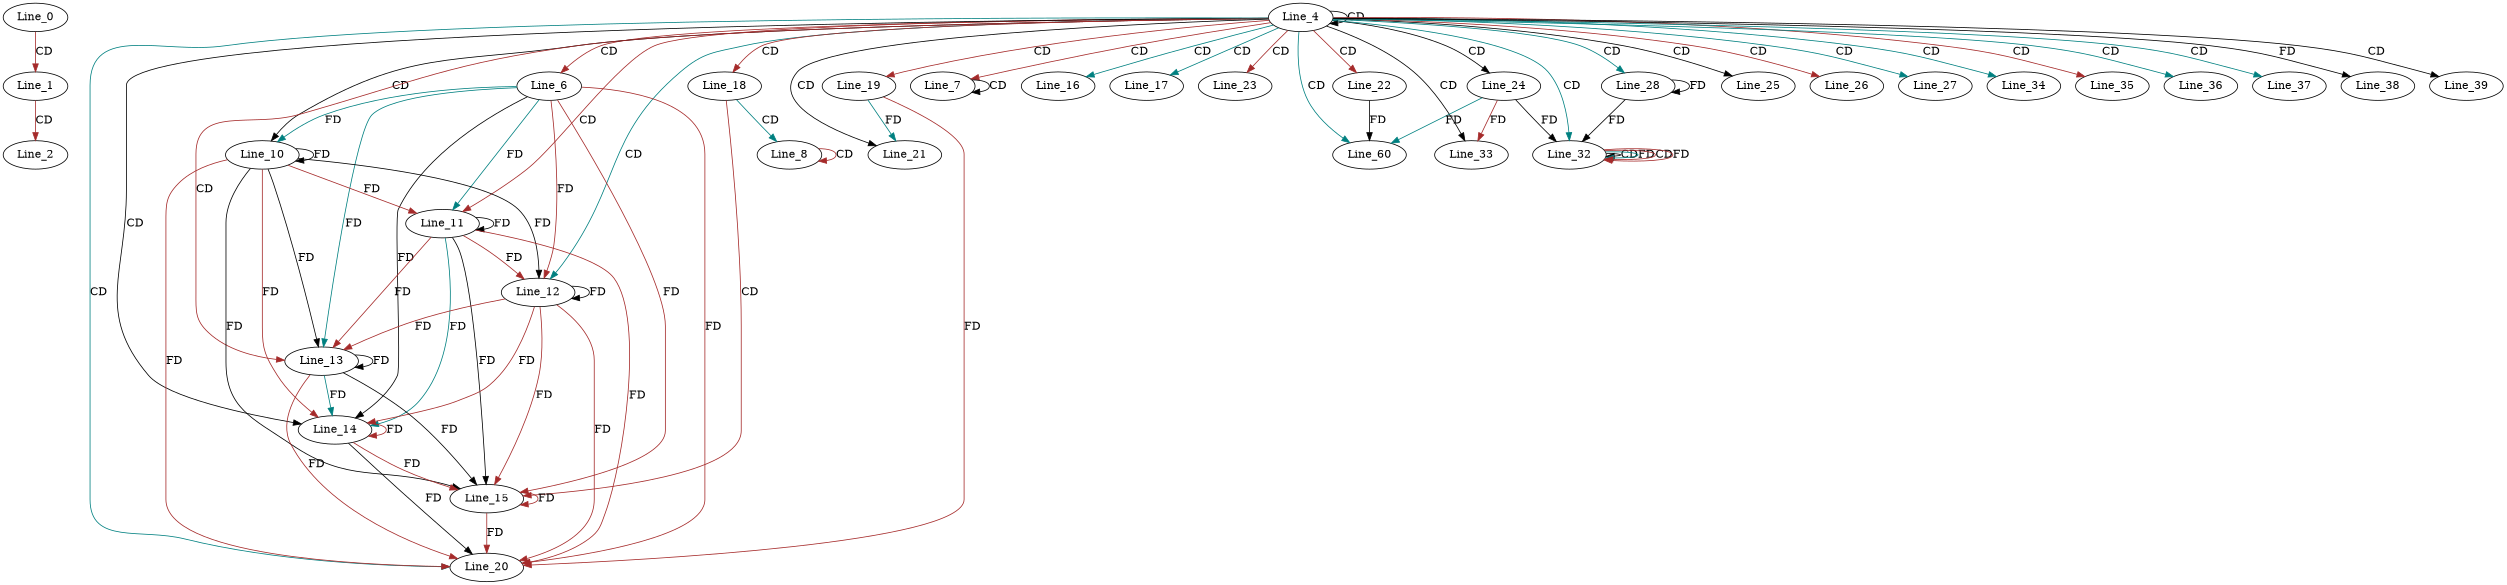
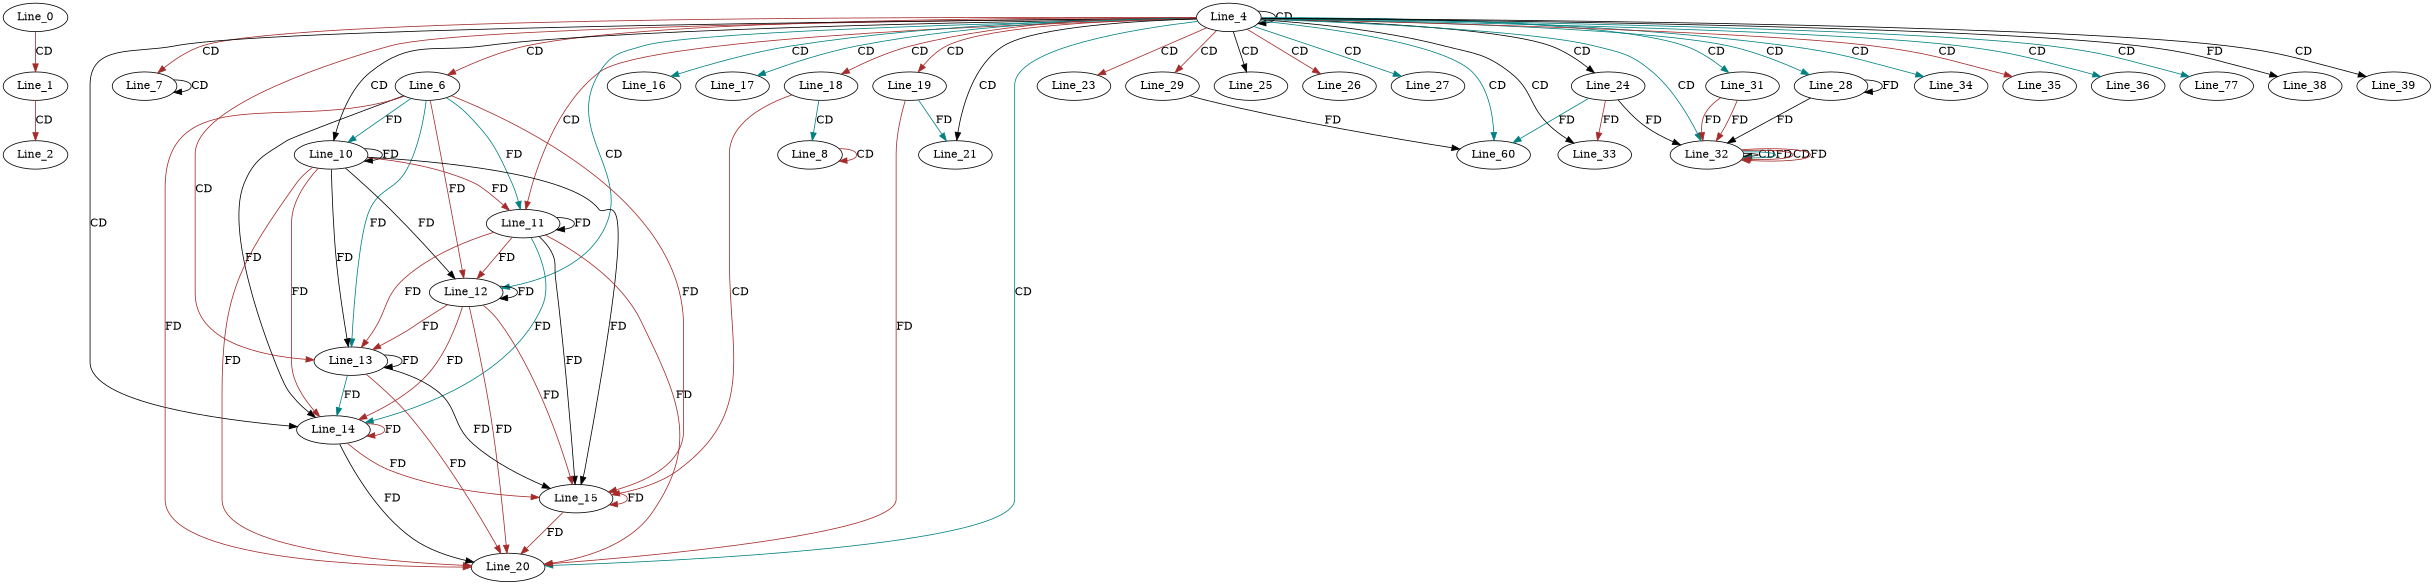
(1369, 86) -> (1162, 86)
none -> (1742, 86)
(2289, 86) -> (2217, 86)
